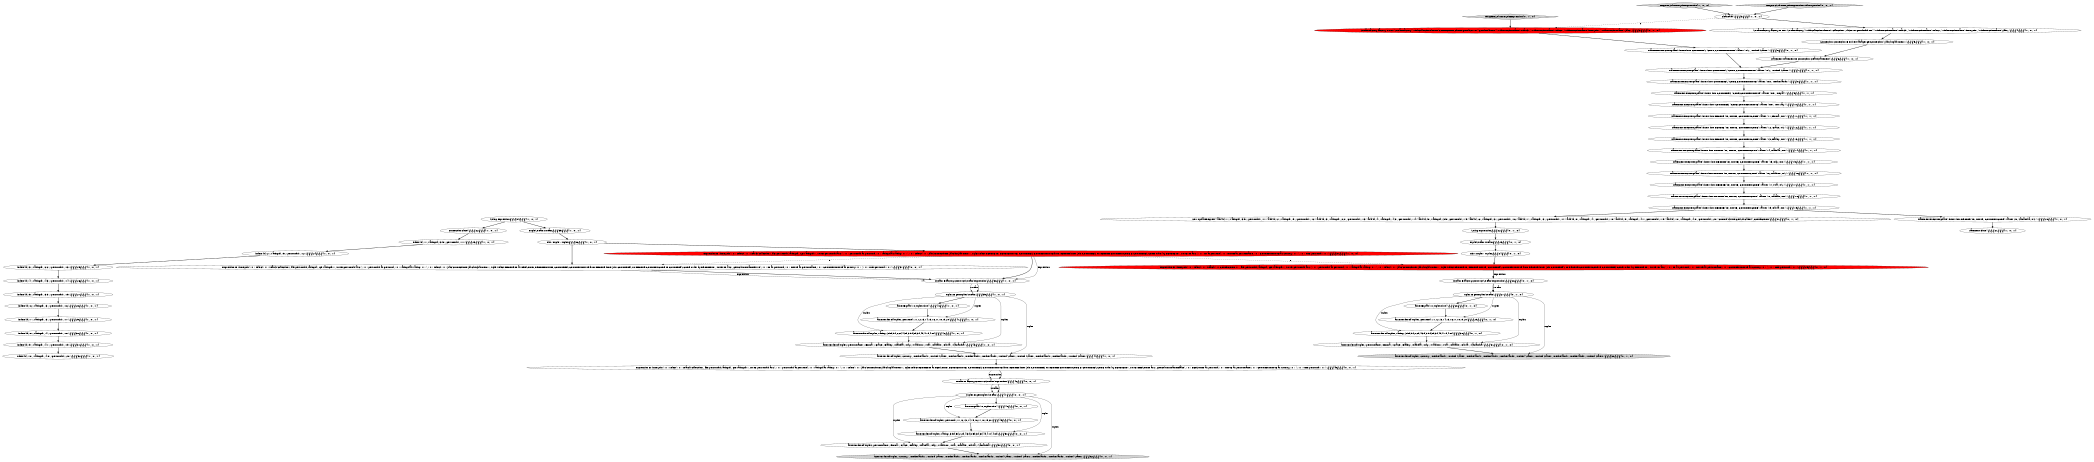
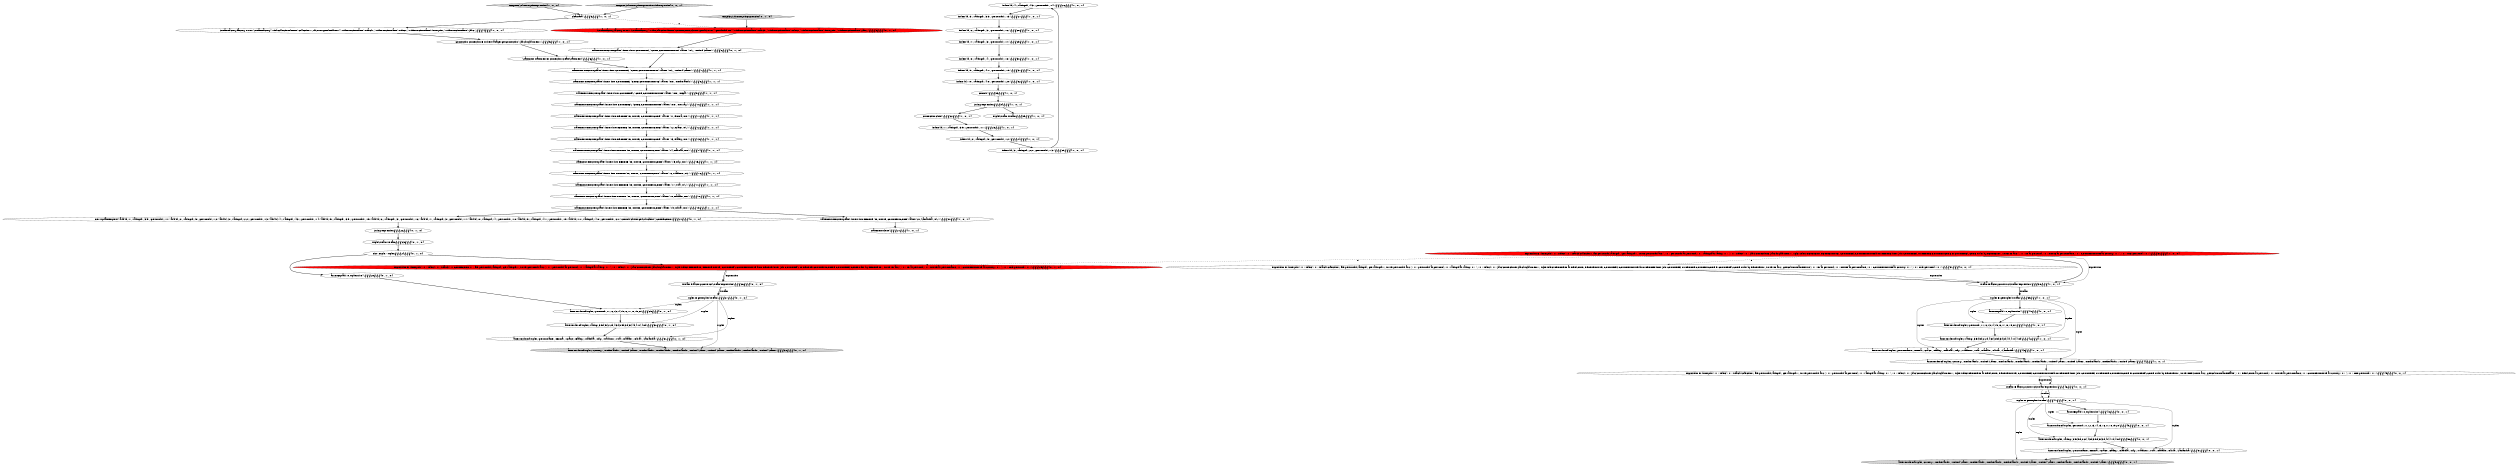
none -> (998, 93)
(572, 242) -> none
(1470, 300) -> (310, 259)
